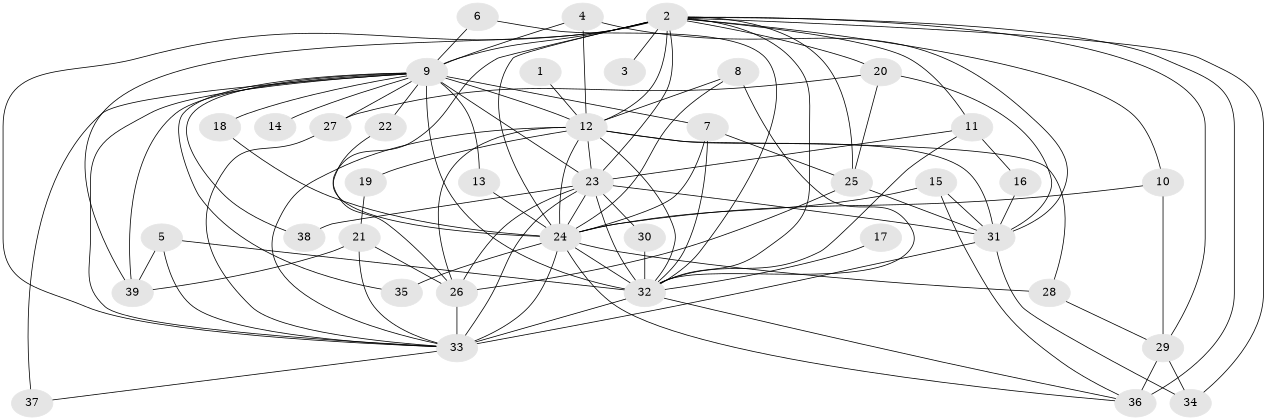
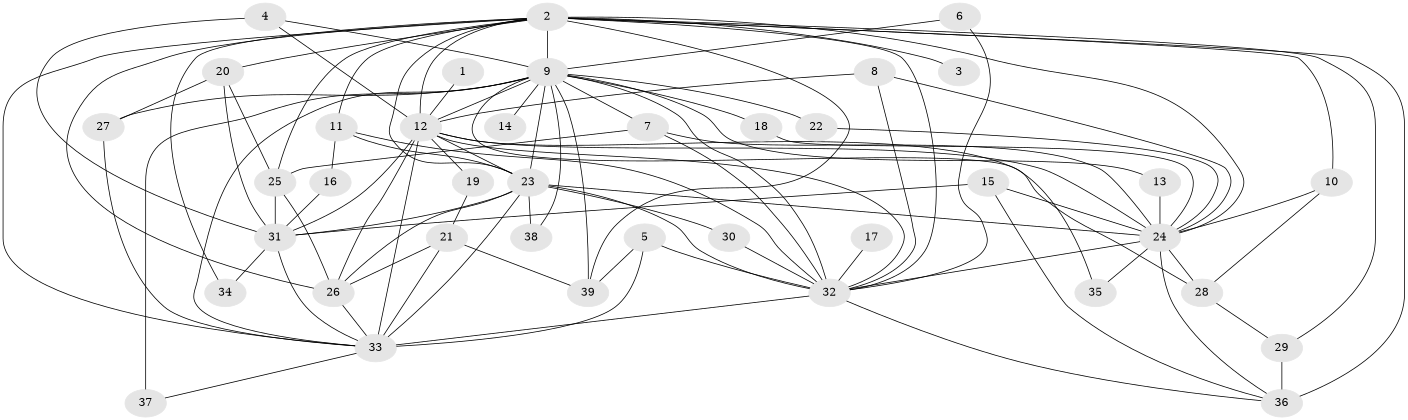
(1163, 265) -> (1267, 238)
(528, 307) -> none
(1176, 374) -> none
